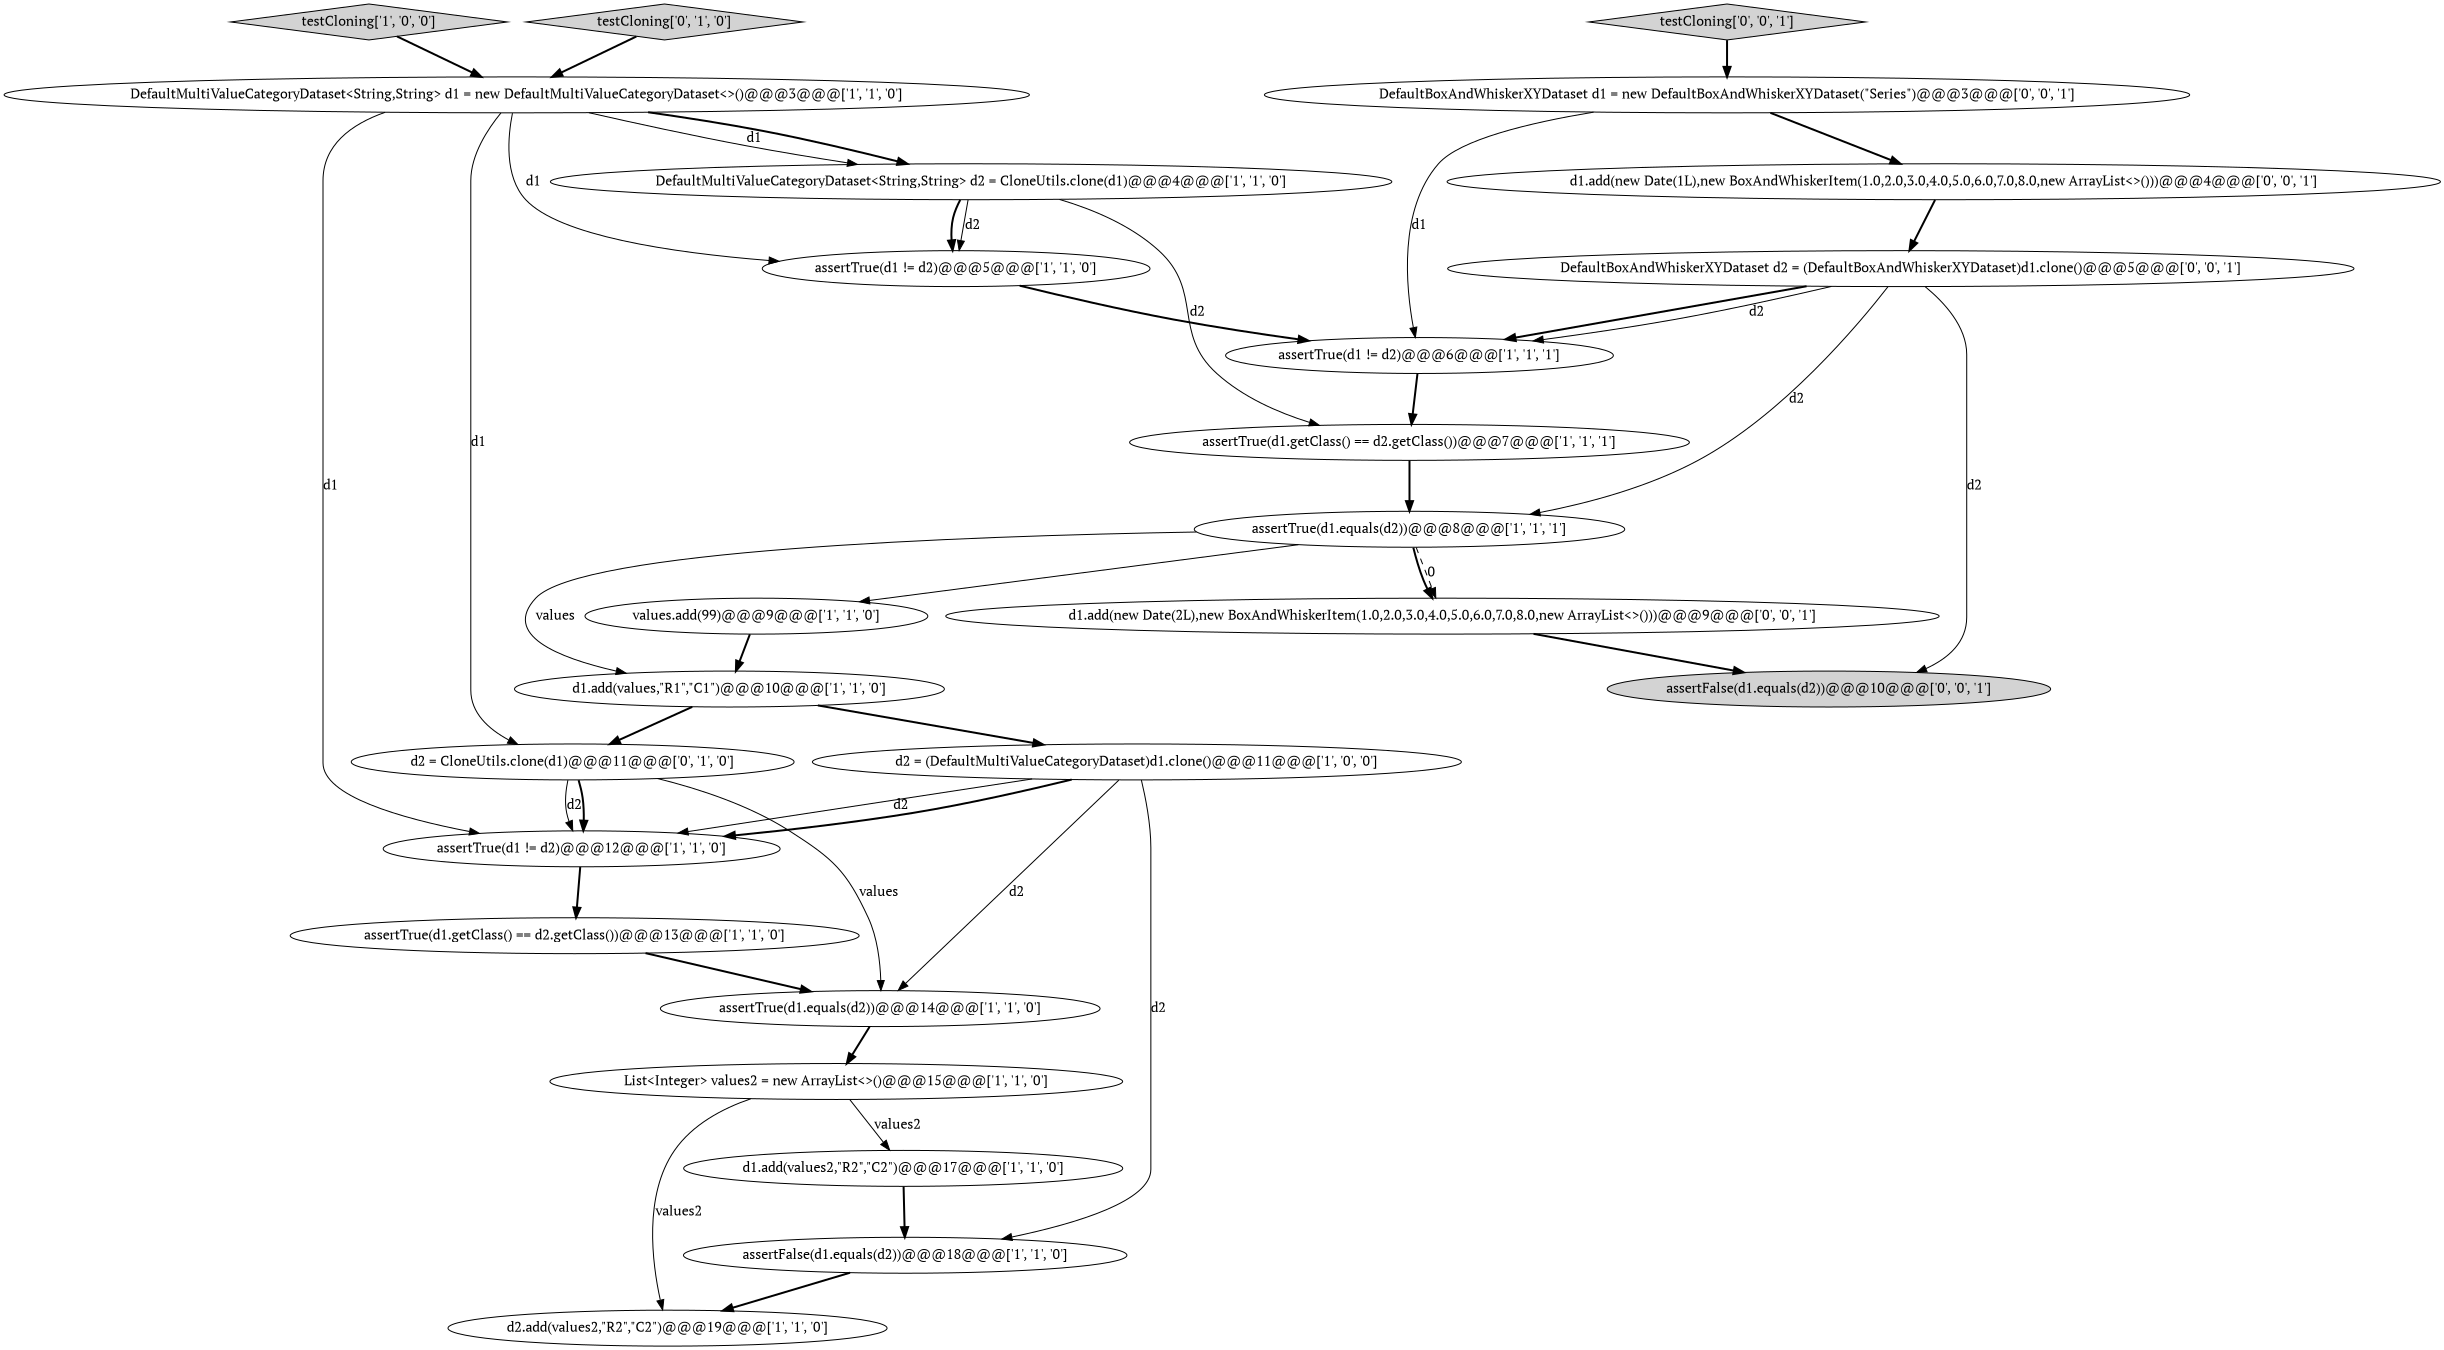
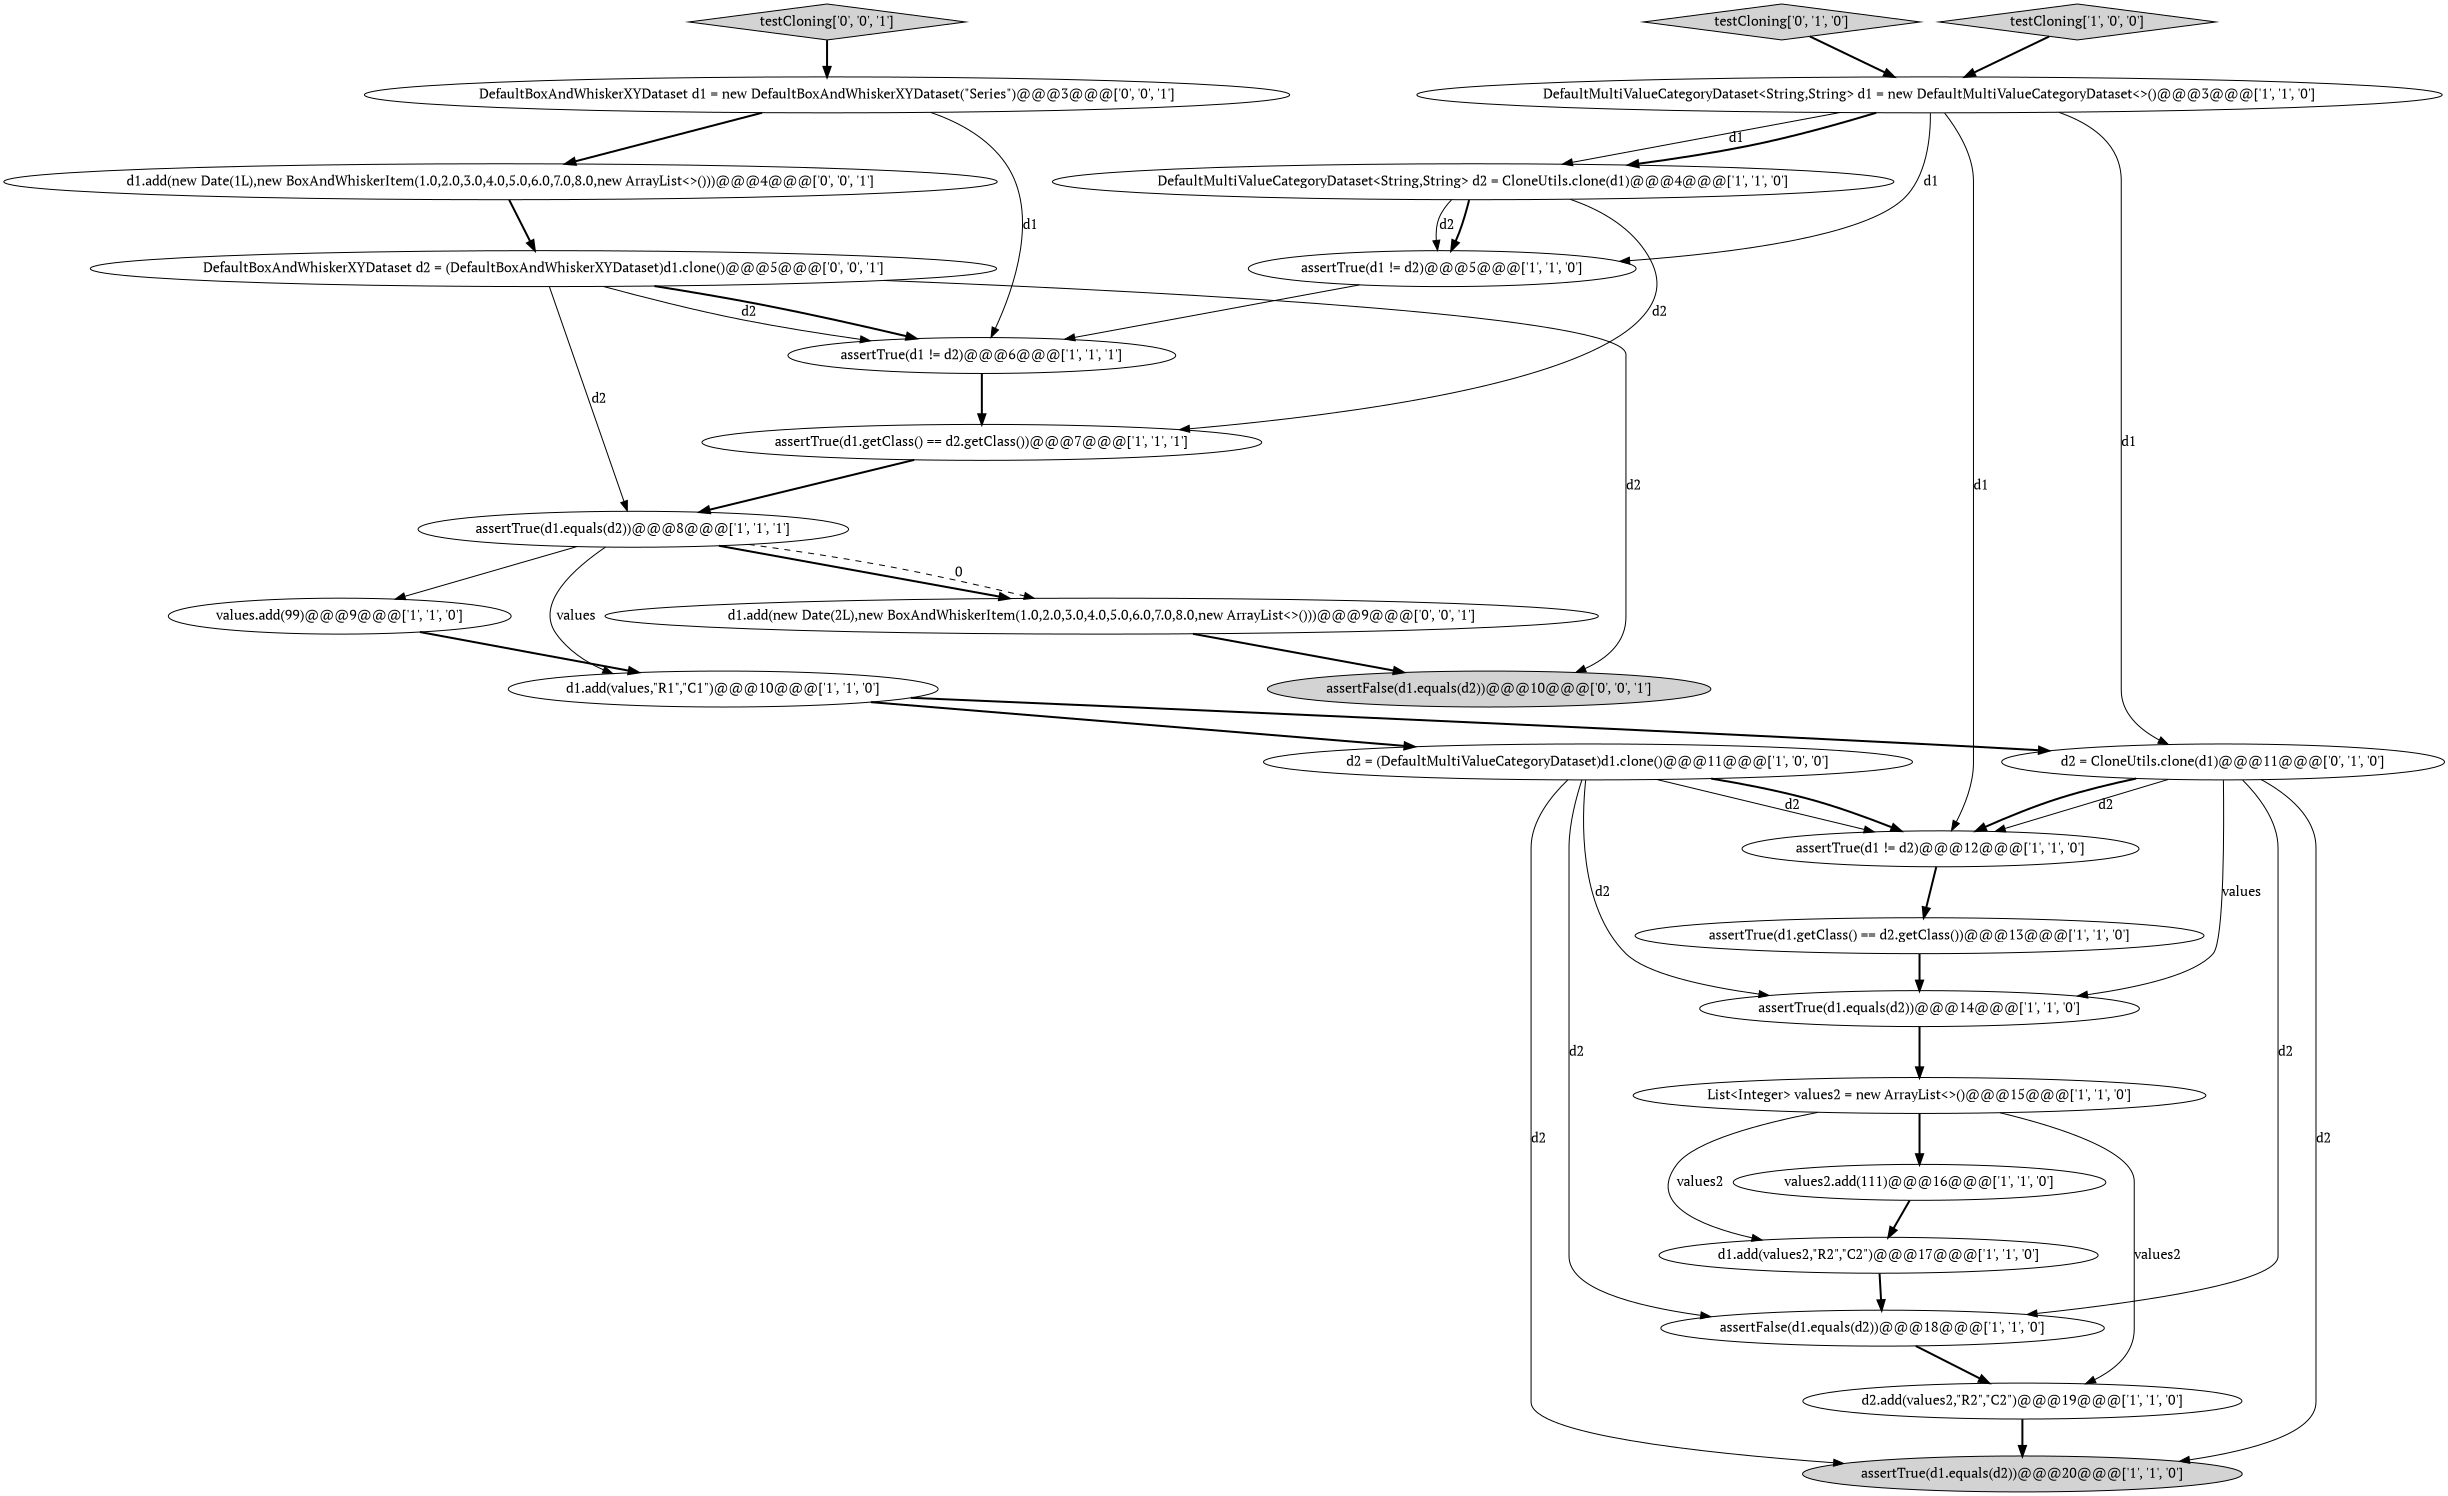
(1158, 317) -> (1217, 311)
none -> (2278, 1139)
none -> (1920, 1182)
none -> (2022, 1474)
